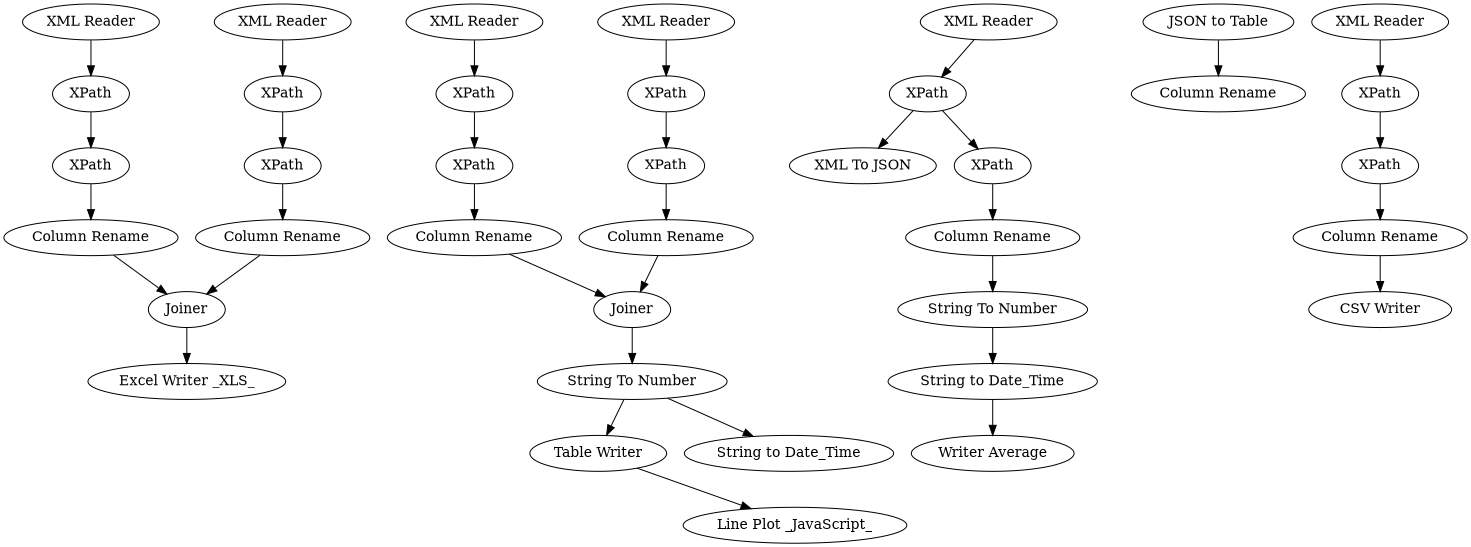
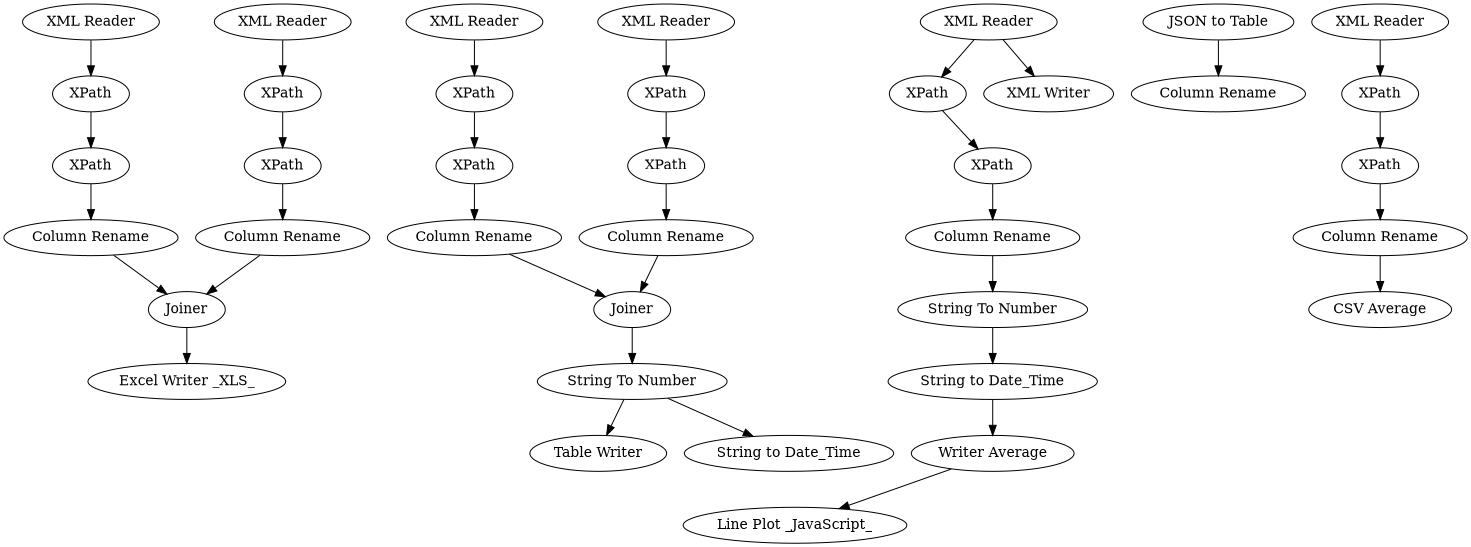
none -> (1049, 94)
(863, 166) -> none
(1380, 310) -> (1380, 310)
(689, 487) -> (900, 487)
